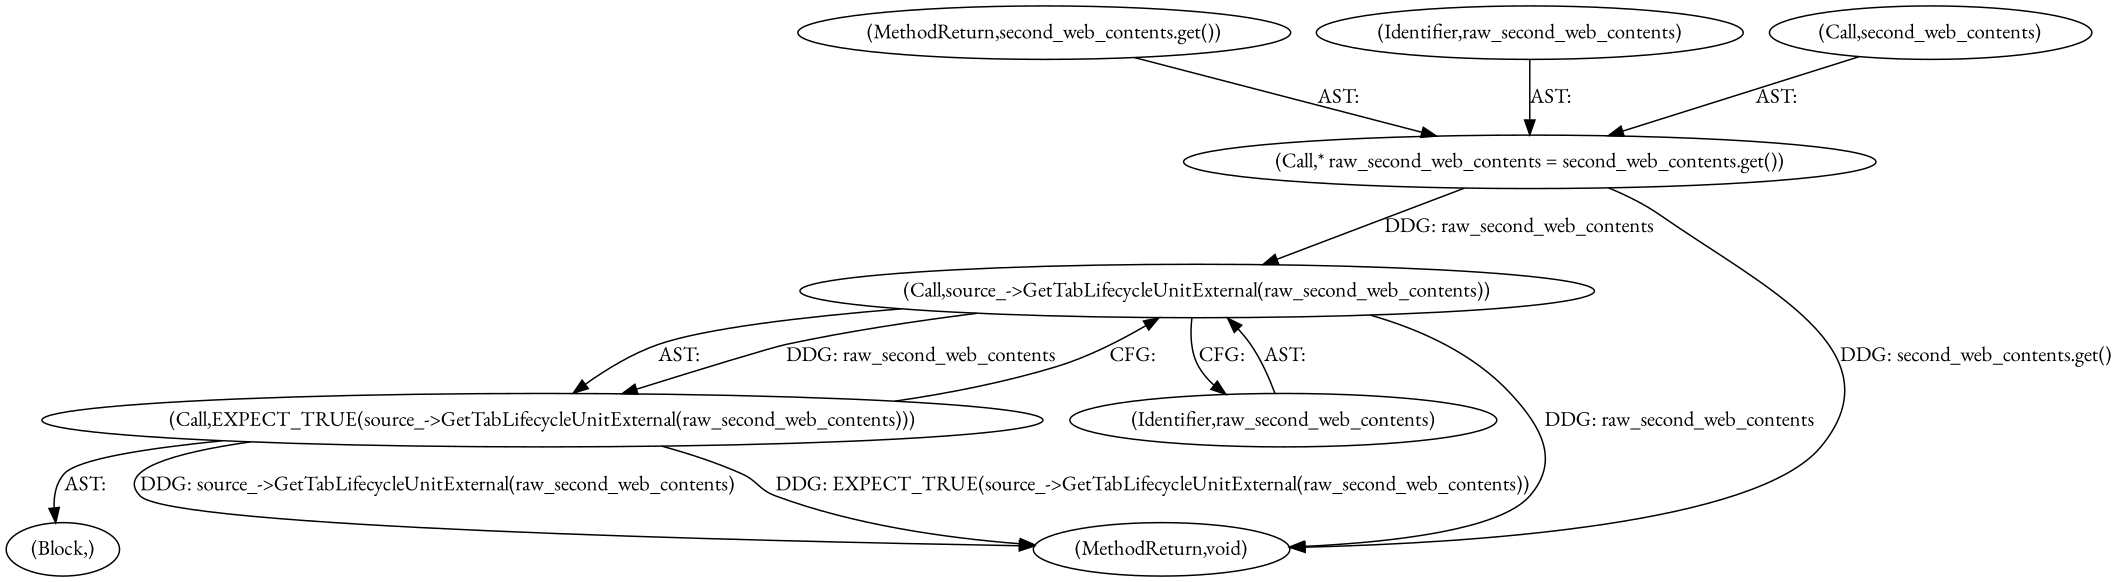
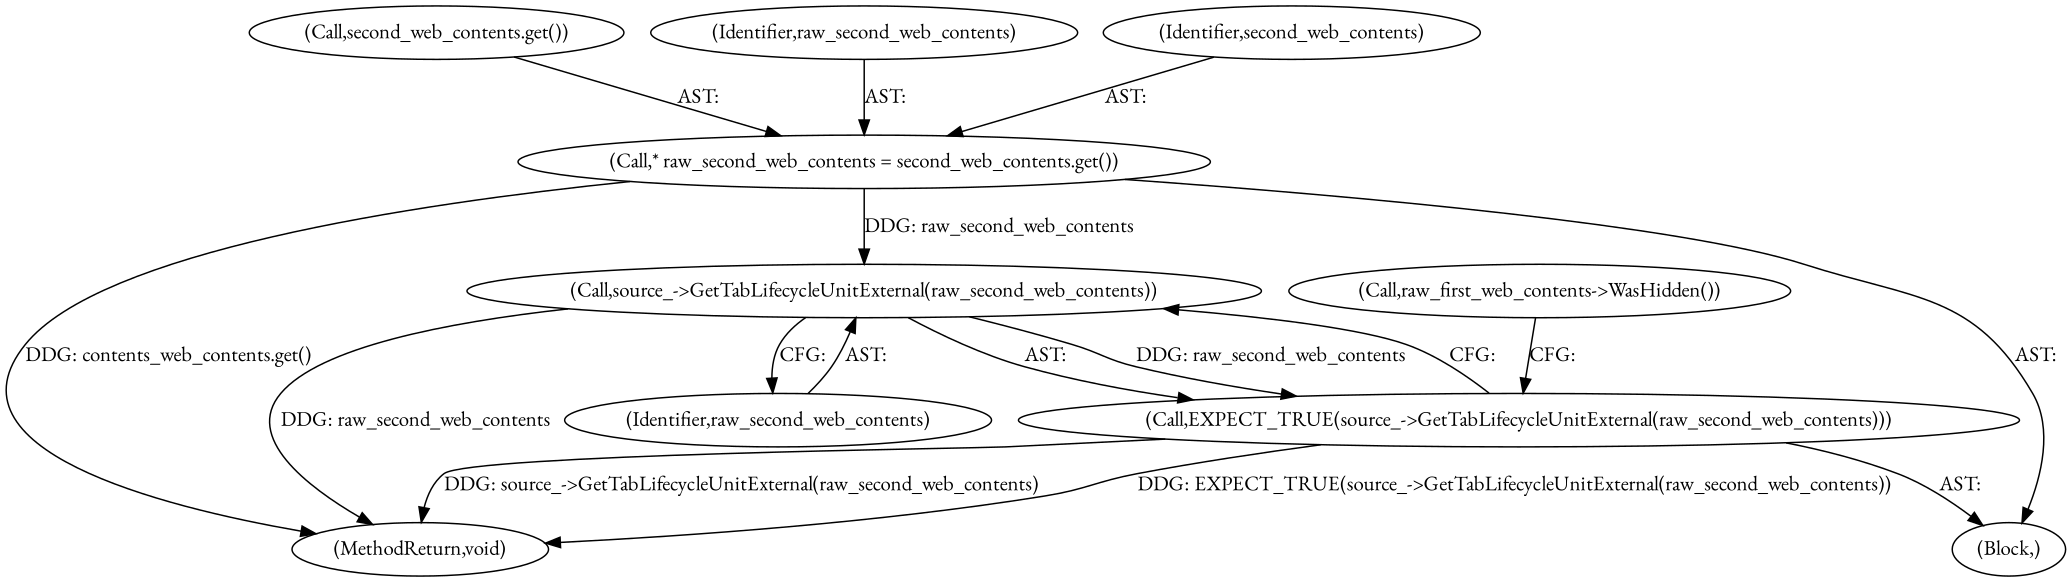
(1044, 33) -> (437, 33)
(1931, 33) -> (1292, 33)
none -> (1661, 234)
none -> (1540, 291)
(1977, 356) -> (169, 356)
